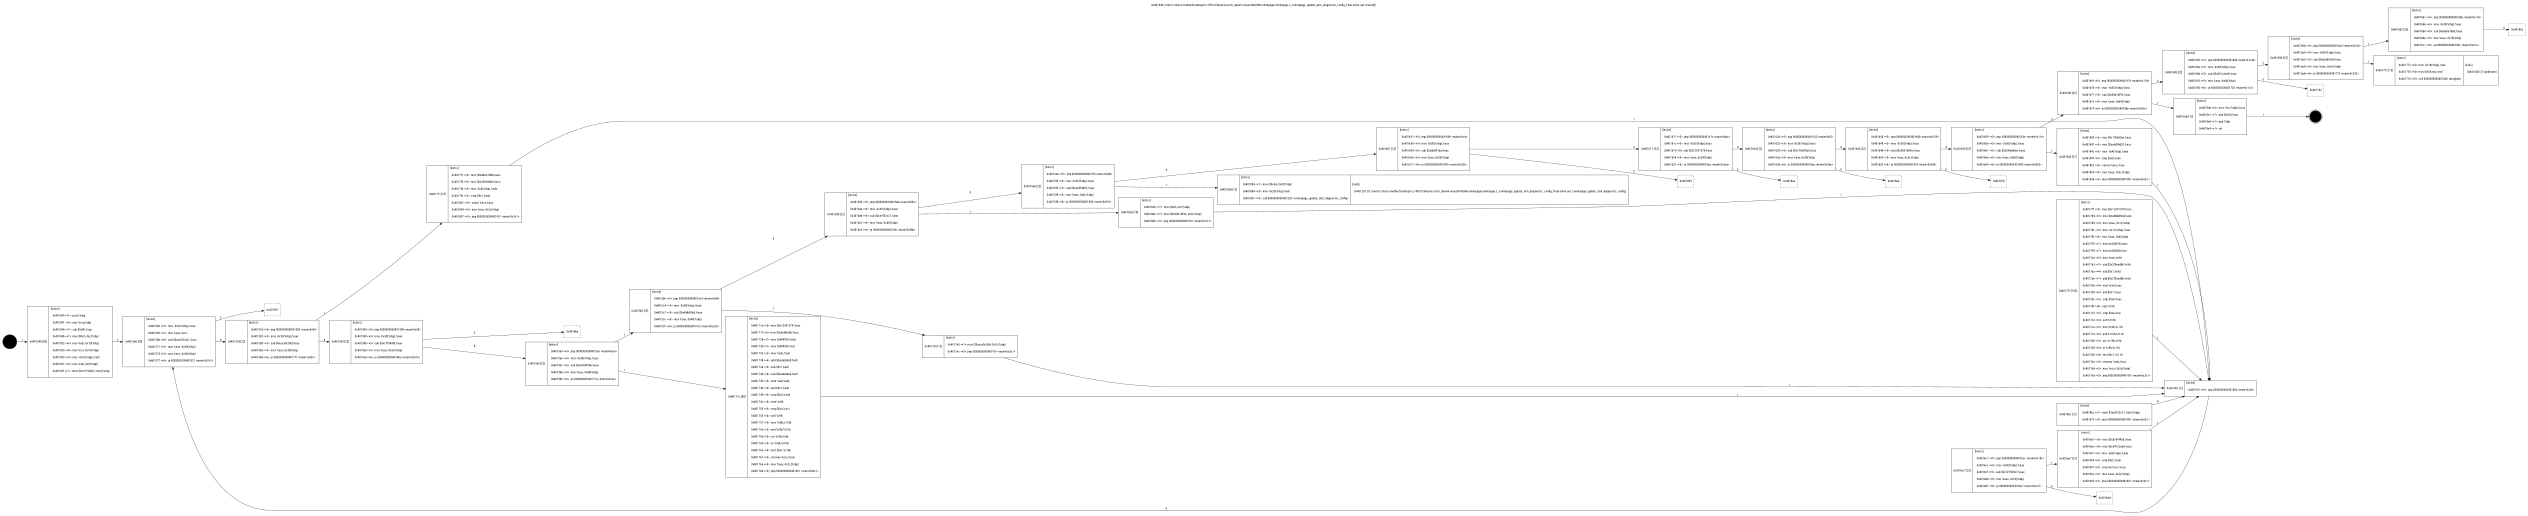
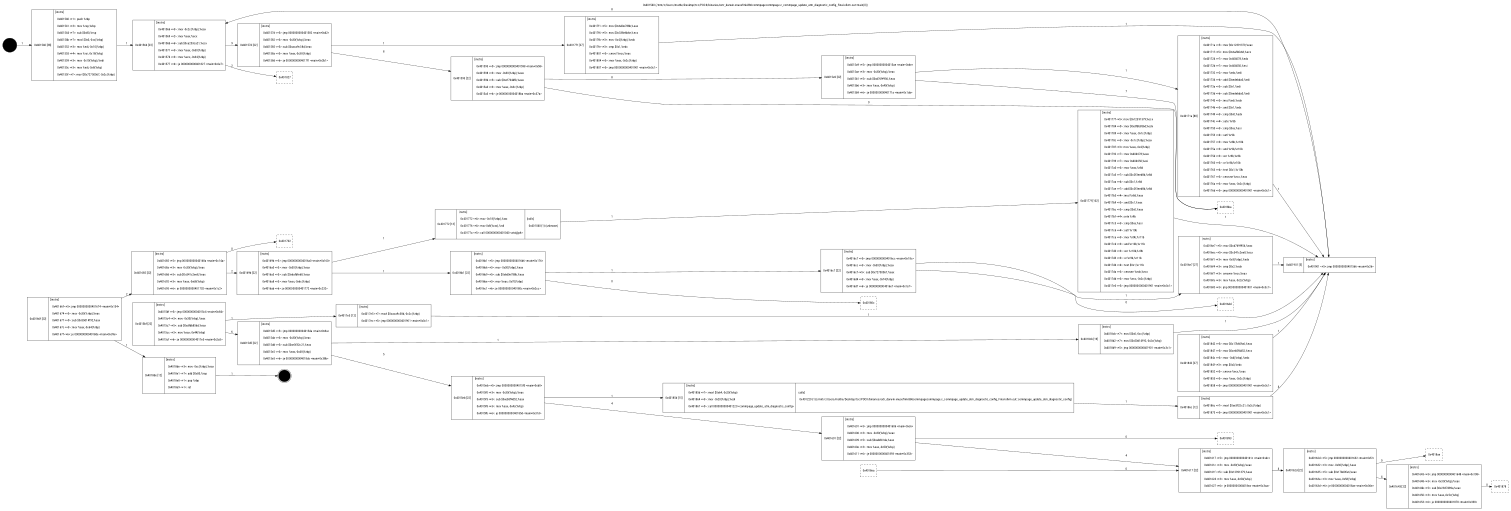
(1999, 149) -> none
(1755, 176) -> (1026, 471)
none -> (818, 212)
none -> (682, 272)
(623, 338) -> (1113, 96)
none -> (1125, 405)
